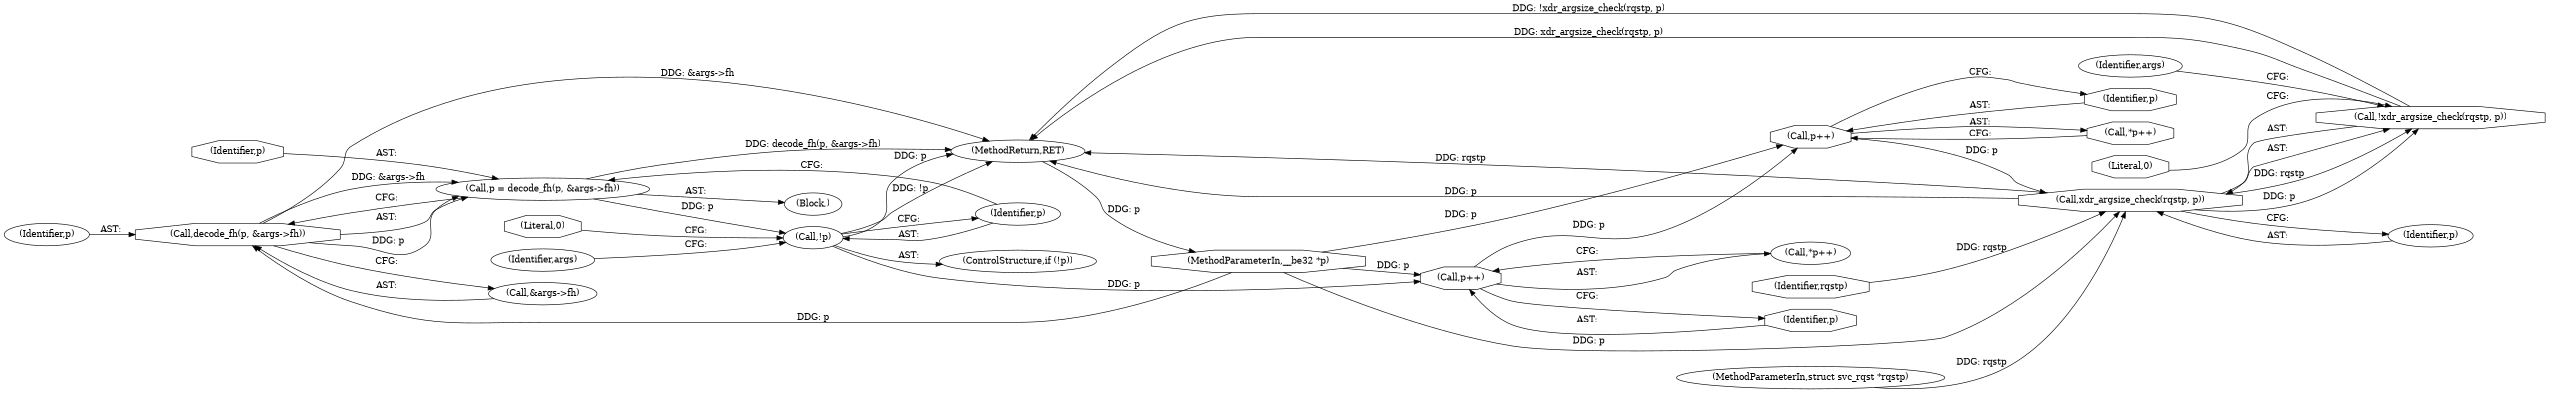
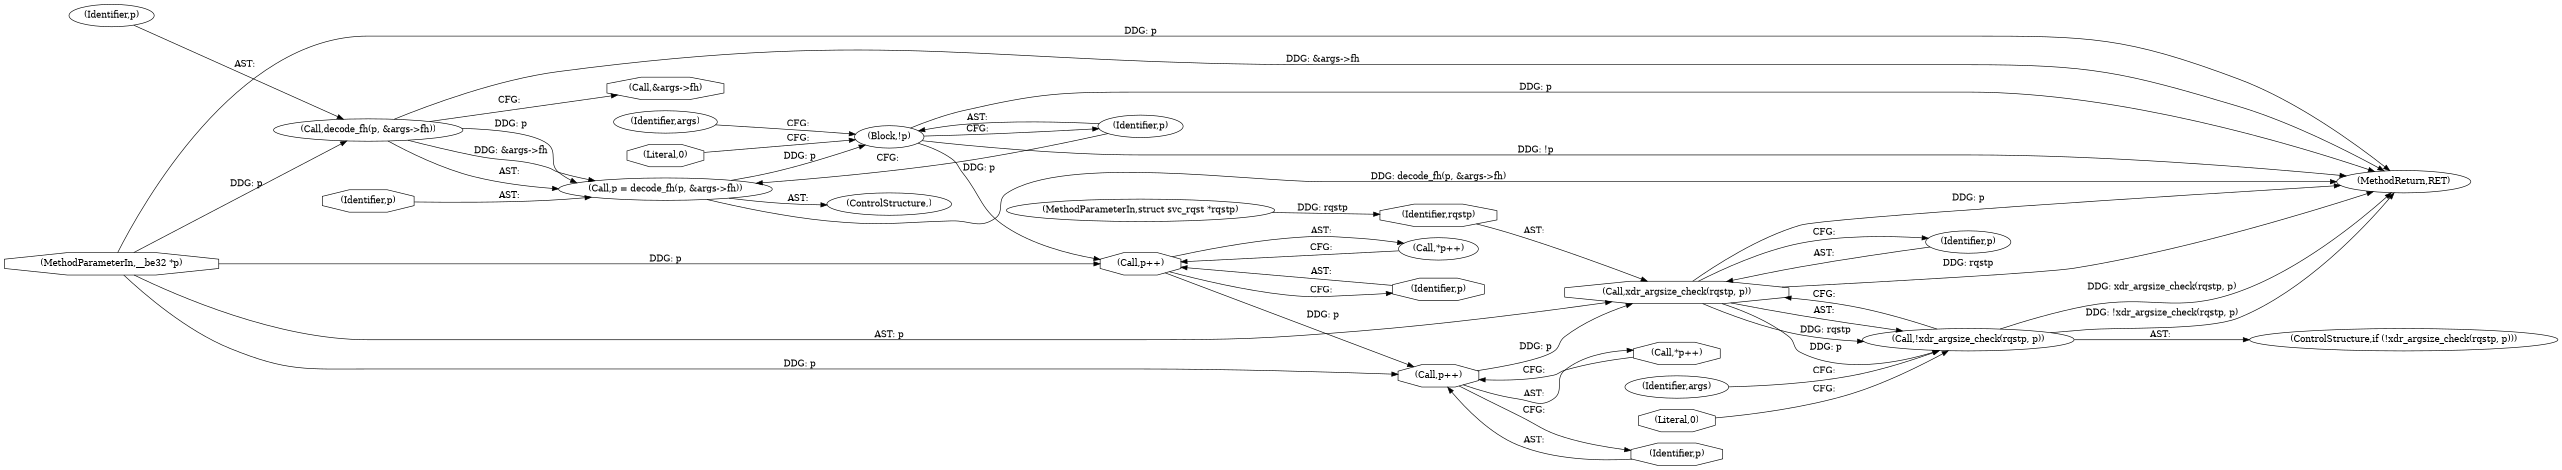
(2431, 118) -> (1968, 340)
(2279, 129) -> (1826, 295)
(813, 204) -> (889, 204)
(381, 208) -> none
(1109, 216) -> (1219, 36)
(238, 235) -> (368, 130)
(813, 238) -> (889, 137)
(1982, 248) -> (1536, 231)
(1018, 261) -> none
(543, 294) -> (665, 88)
(373, 295) -> none
none -> (2404, 340)
(1589, 341) -> (889, 335)
(2031, 351) -> (1323, 213)
